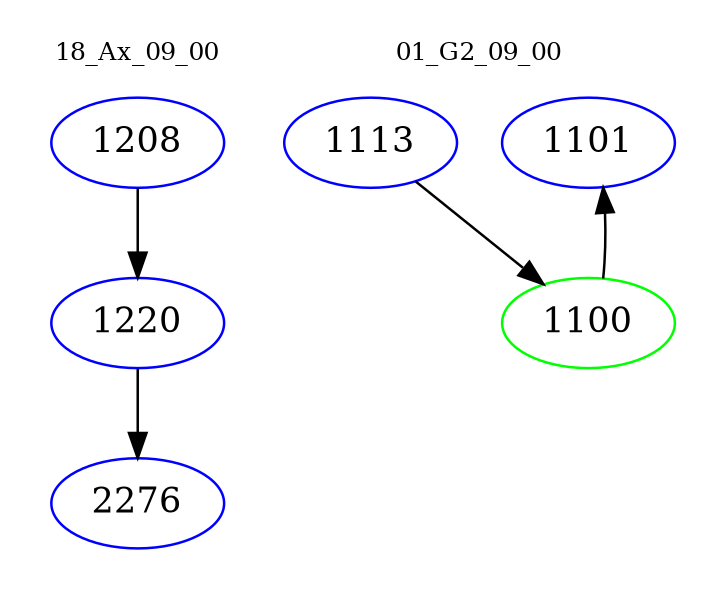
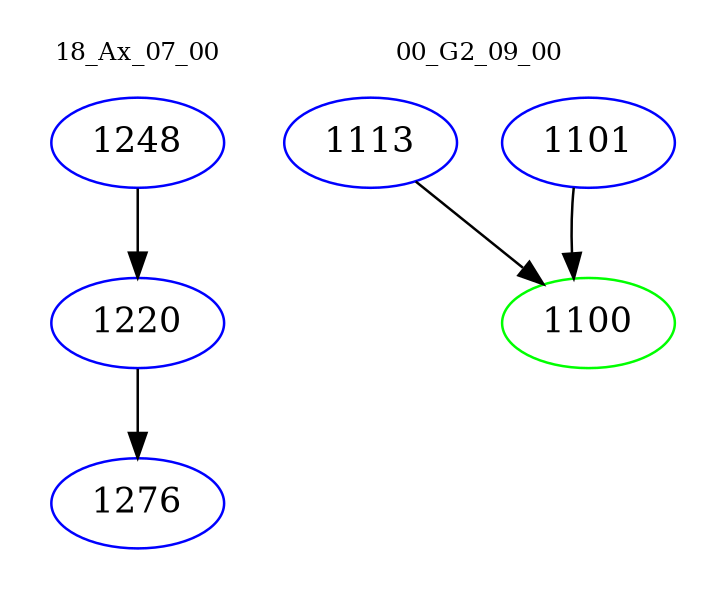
(138, 54) -> (138, 54)
(480, 54) -> (480, 54)
(138, 143) -> (138, 143)
(605, 246) -> (572, 220)
(138, 503) -> (138, 503)
